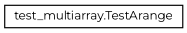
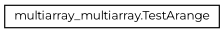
(94, 17) -> (112, 17)
